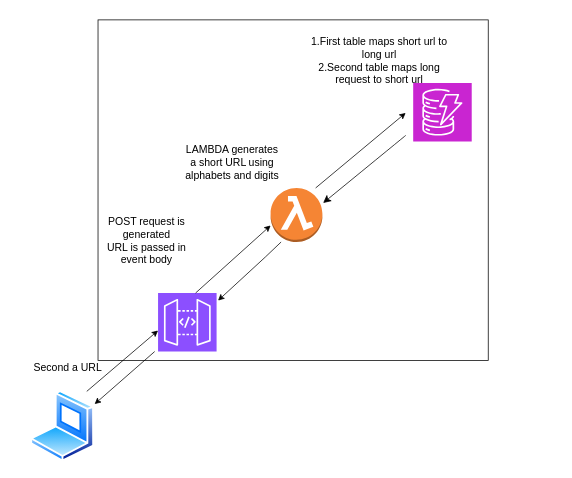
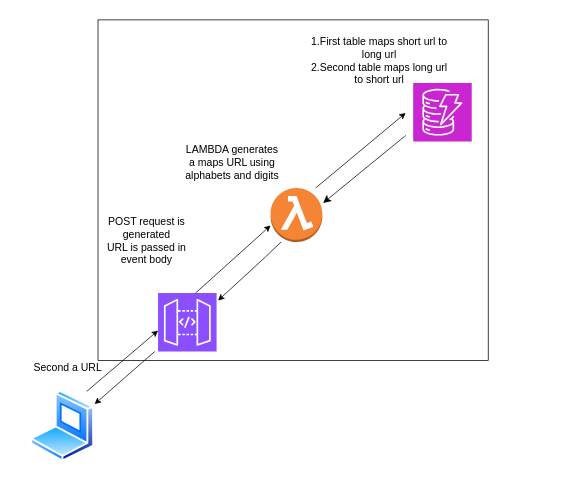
(379, 60) -> (379, 60)
(232, 162) -> (232, 162)
